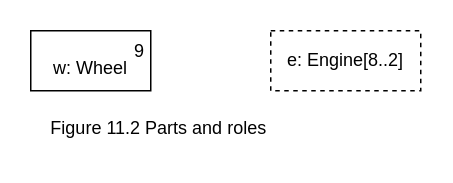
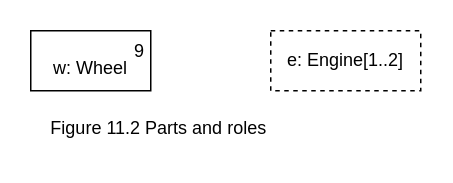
(346, 61) -> (346, 61)
